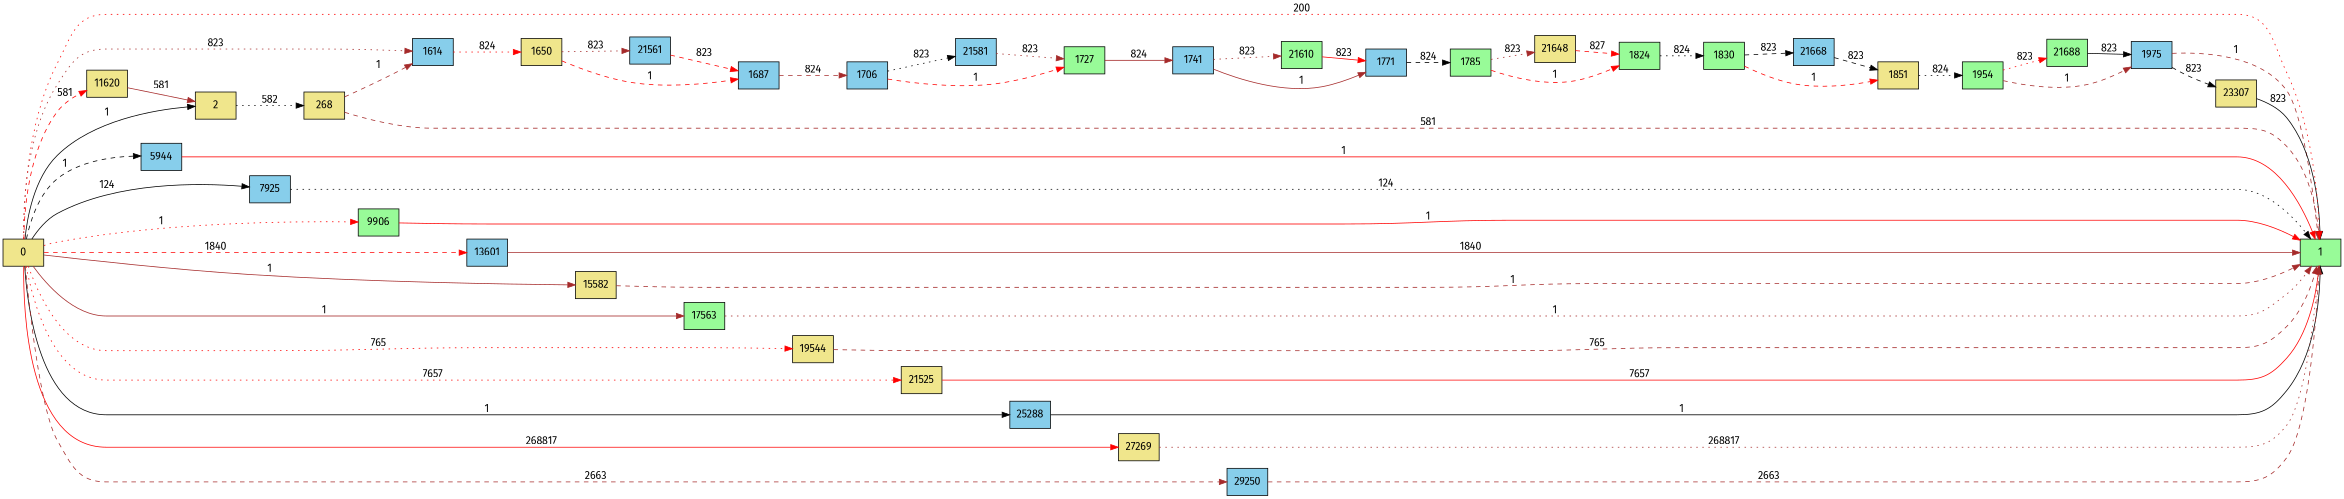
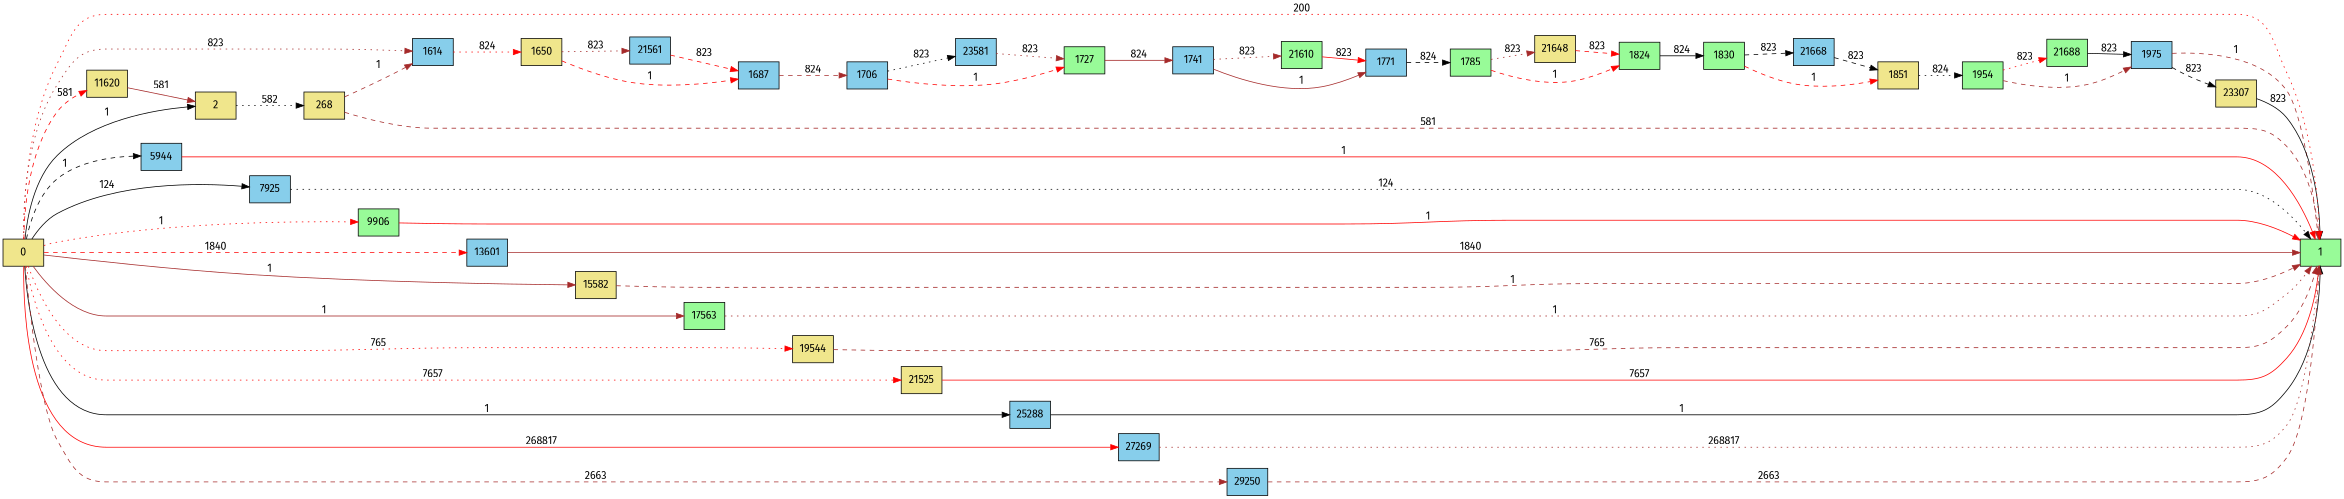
(1597, 46) -> (1597, 46)
(976, 52) -> (976, 52)
(1678, 56) -> (1678, 56)
(1139, 447) -> (1139, 447)
